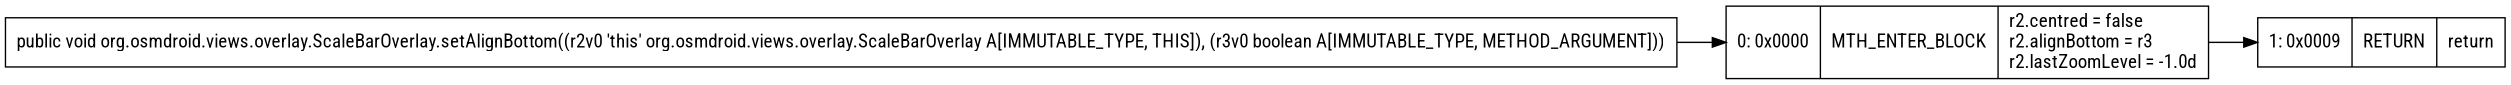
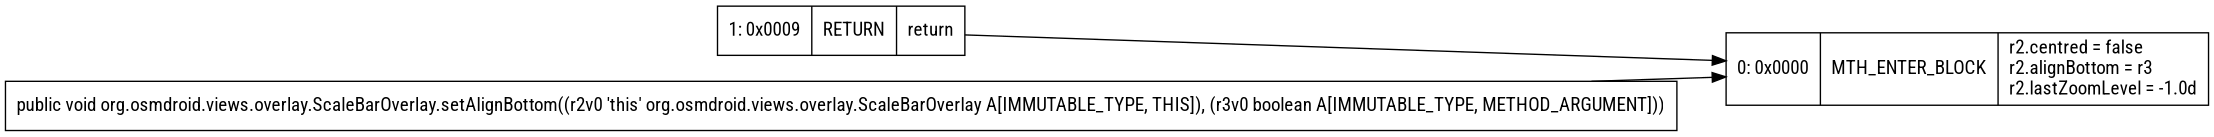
(2226, 42) -> (1339, 48)
